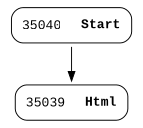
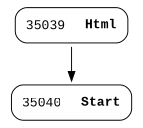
(72, 59) -> (72, 59)
